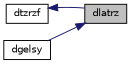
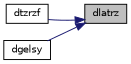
(71, 7) -> (62, 20)
